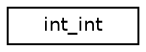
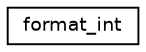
(73, 26) -> (73, 26)
